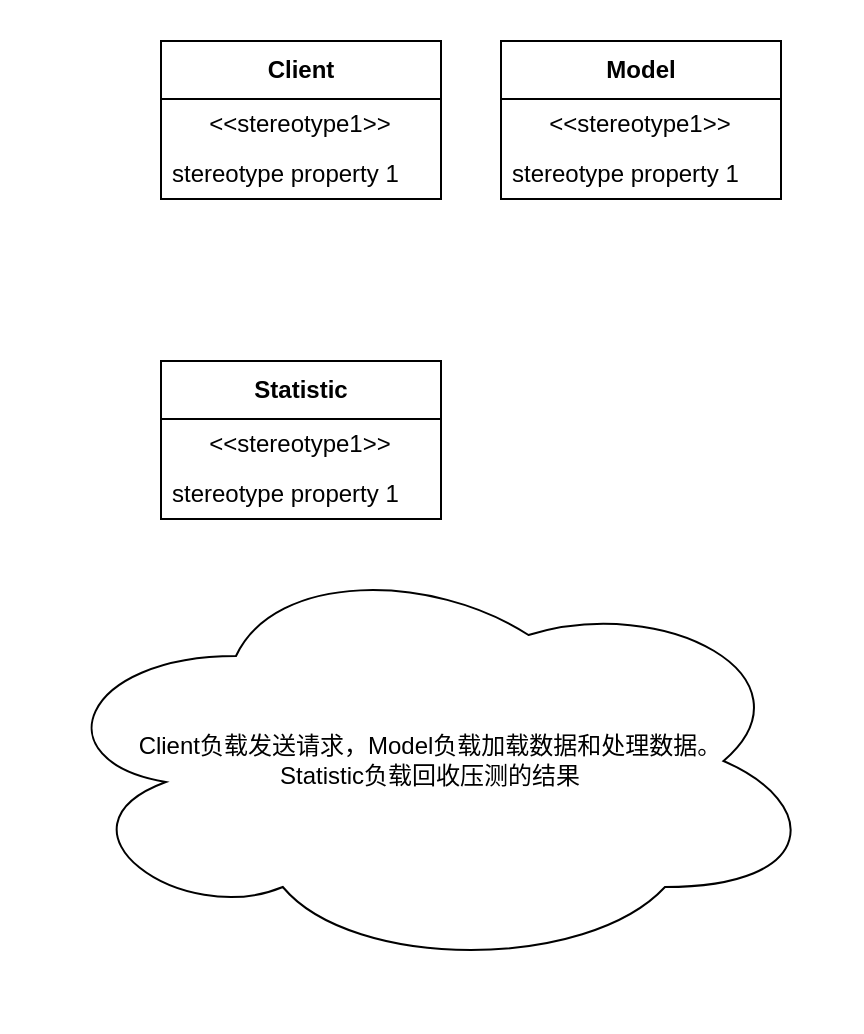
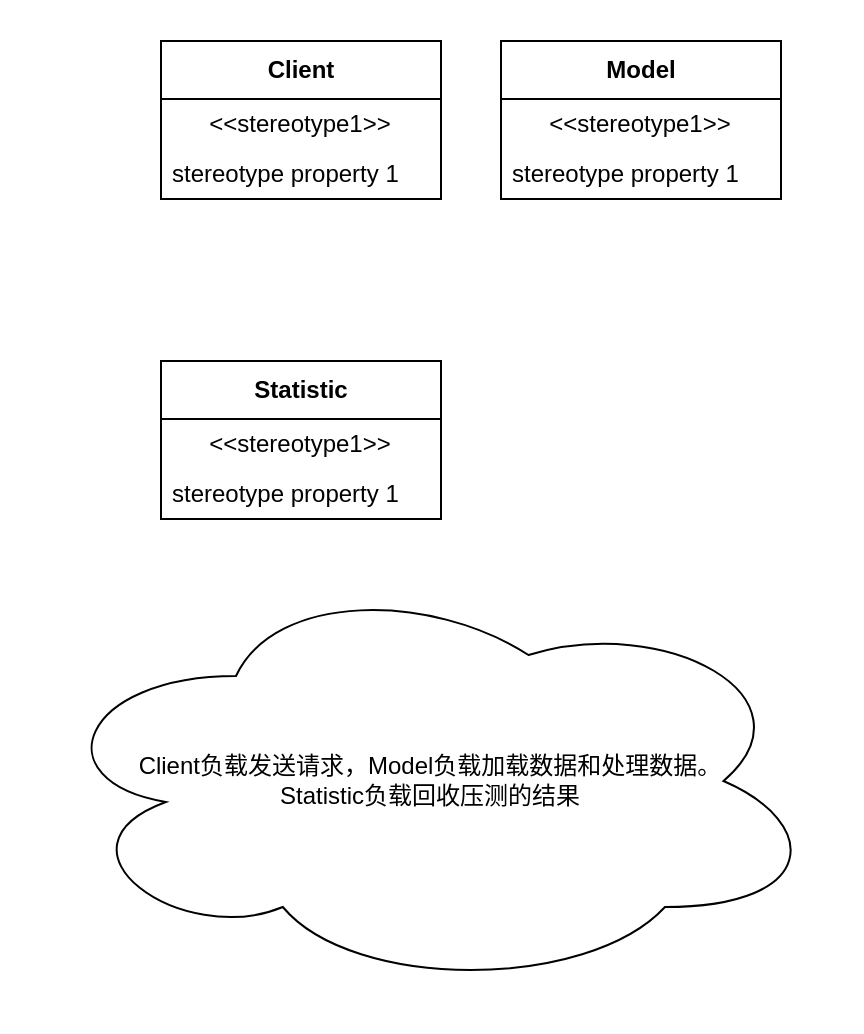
(431, 761) -> (431, 781)
